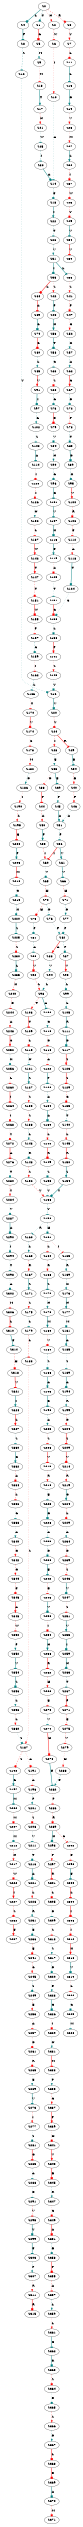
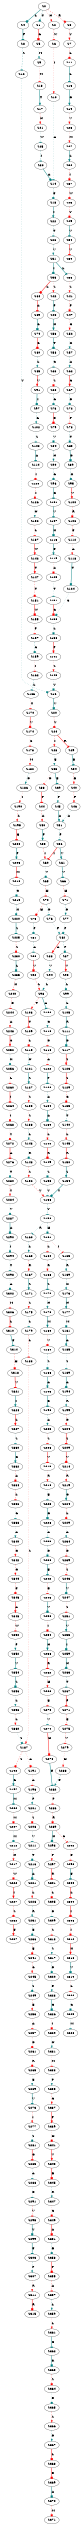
(52, 2061) -> (52, 2061)
